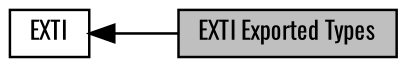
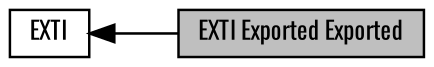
(288, 33) -> (301, 33)
